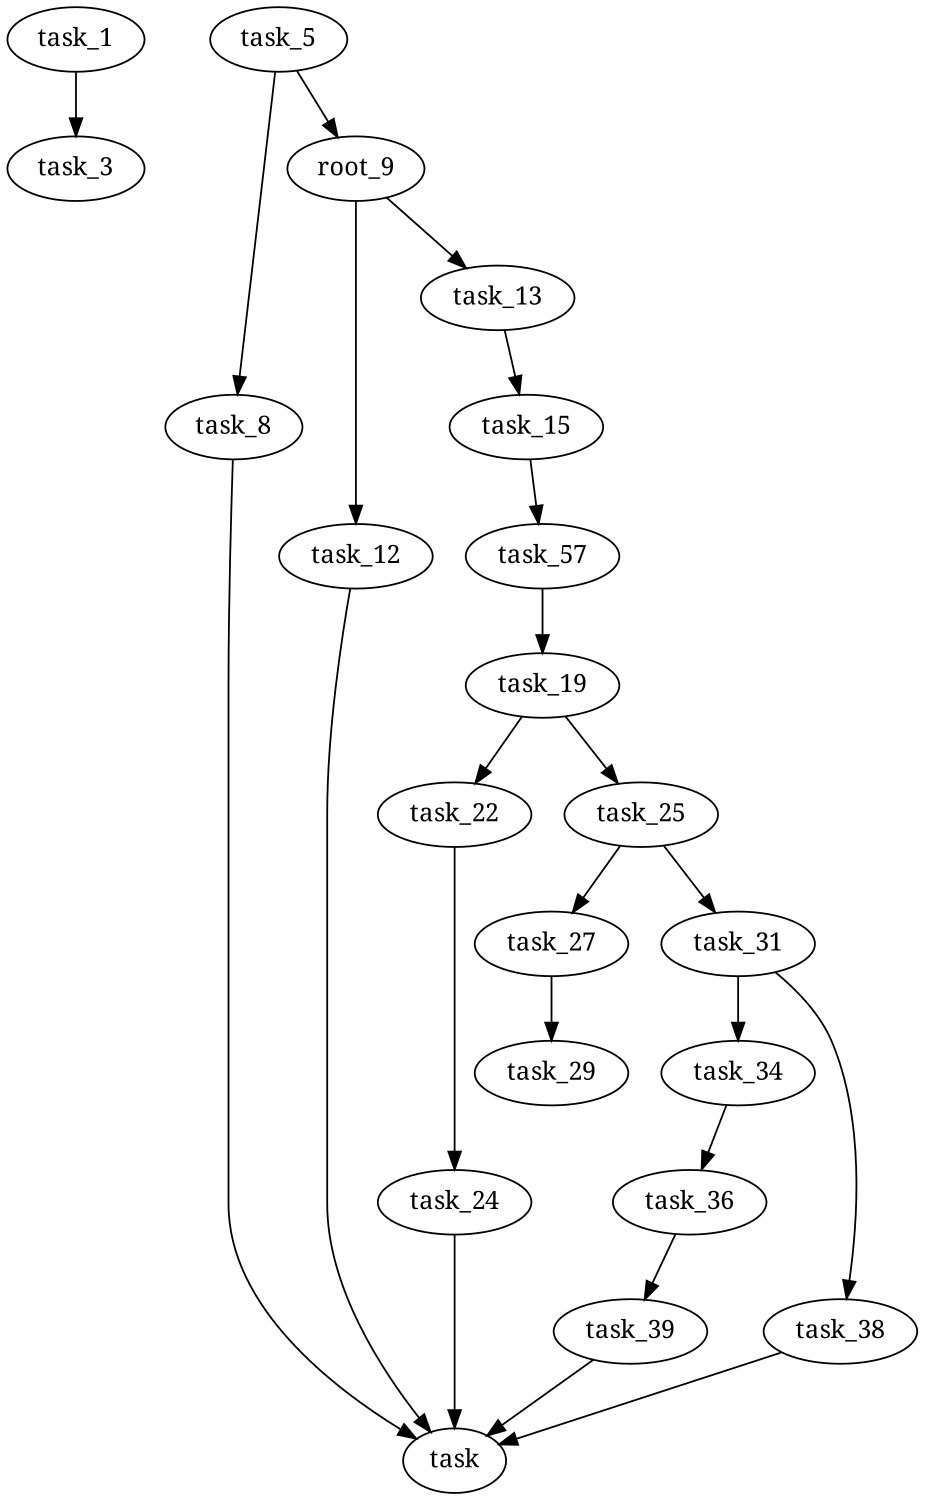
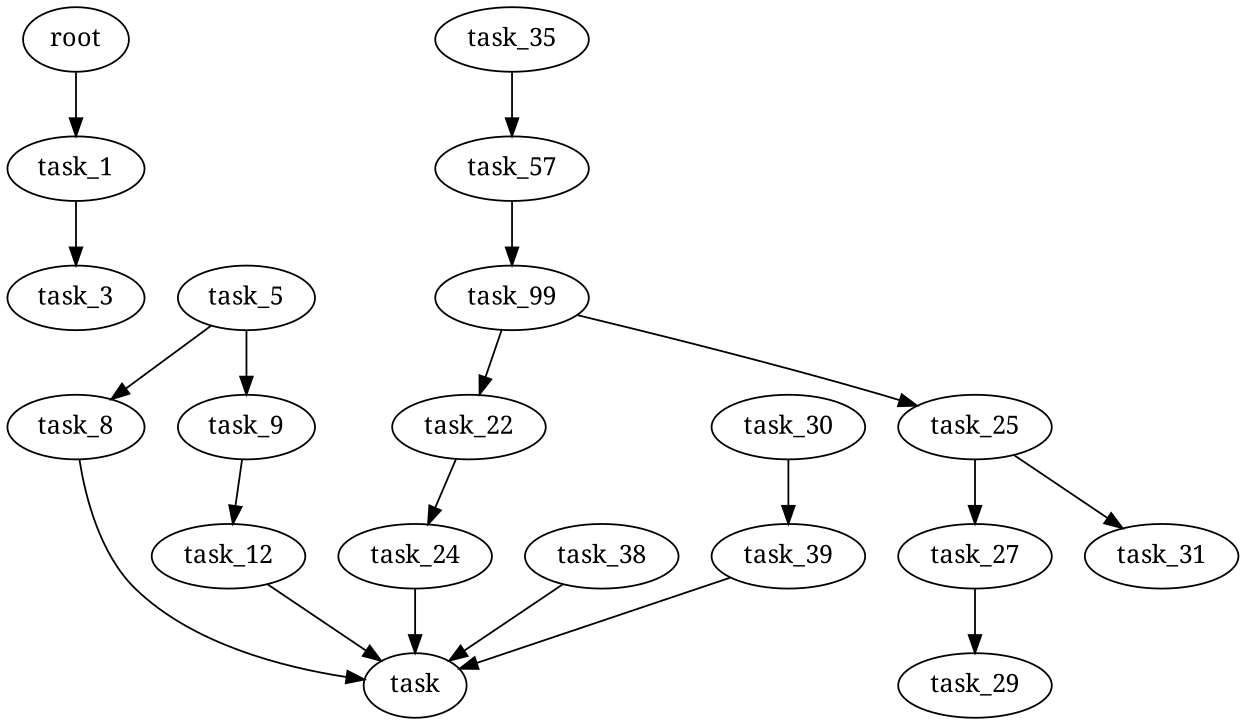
none -> (76, 39)
(356, 169) -> (246, 427)
(498, 298) -> none
(526, 427) -> (512, 39)
(543, 685) -> (512, 298)
(738, 1073) -> none
(851, 1115) -> none
(690, 1202) -> (788, 427)
